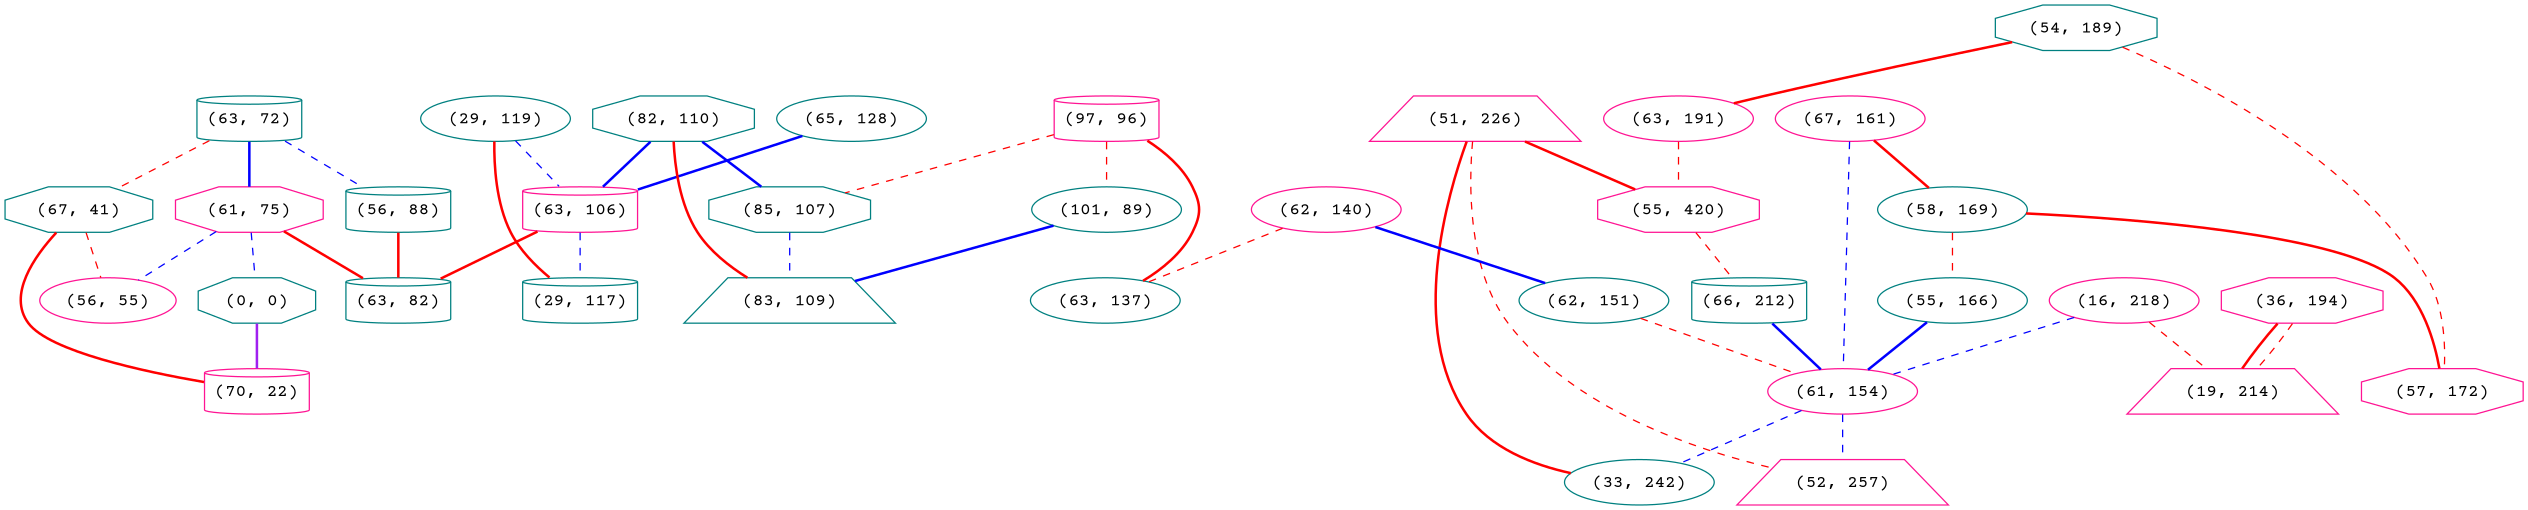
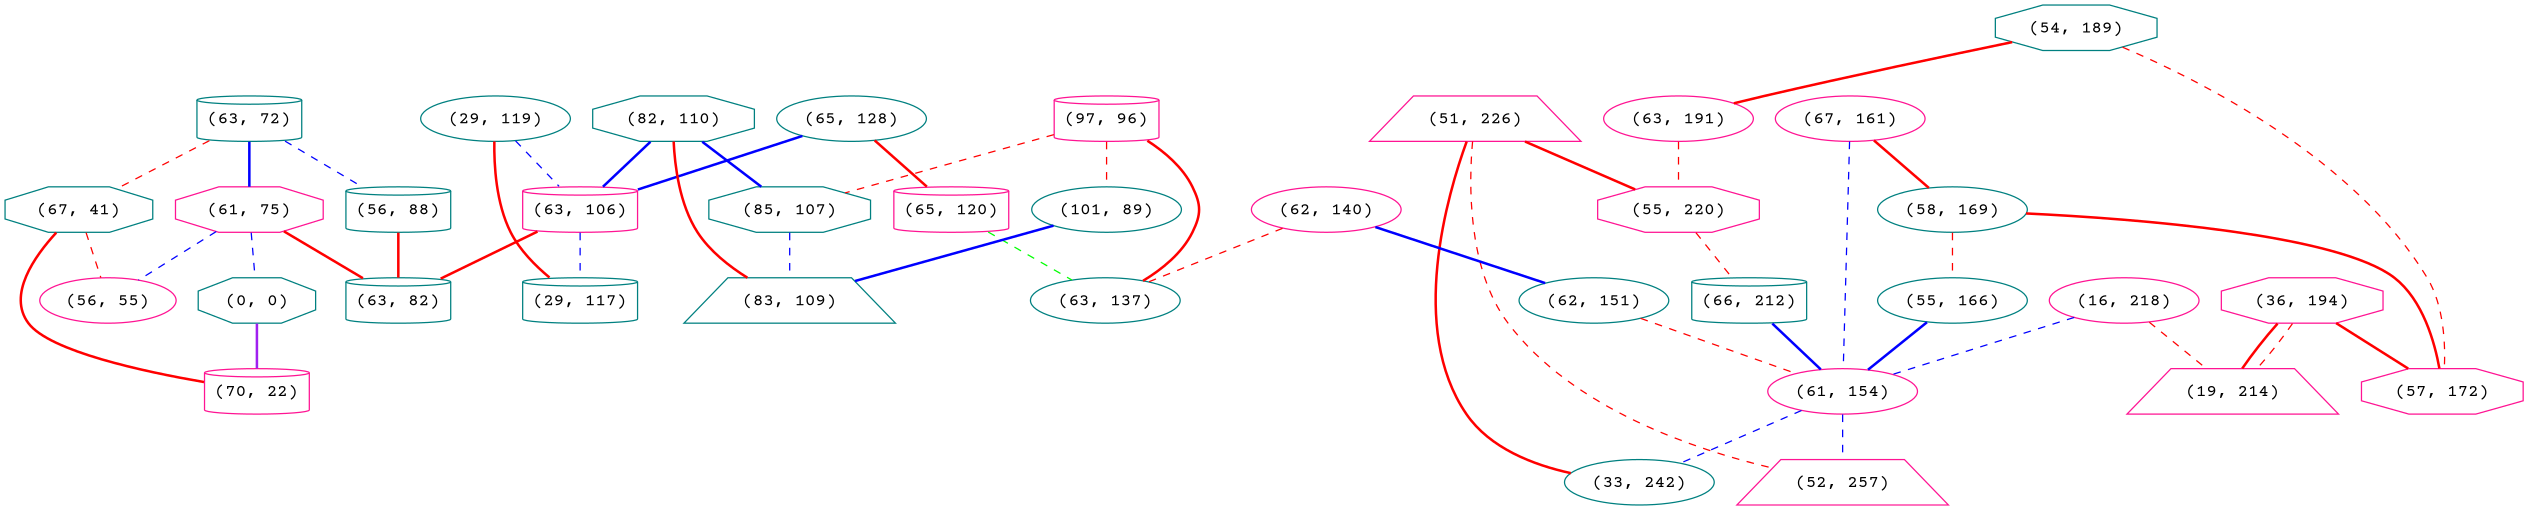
none -> (951, 210)
(1678, 210) -> (1678, 210)
none -> (2372, 346)
